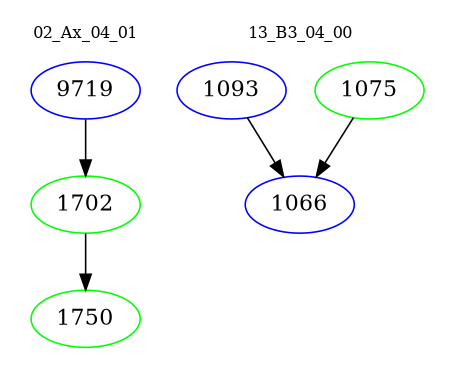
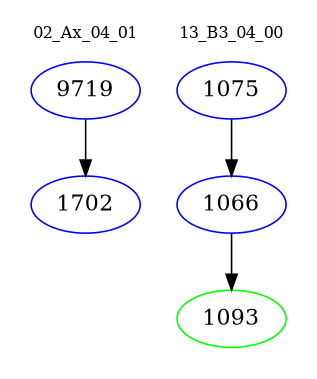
(232, 90) -> (232, 319)
(370, 90) -> (232, 90)
(261, 140) -> (232, 254)
(86, 205) -> (86, 205)
(86, 319) -> none
